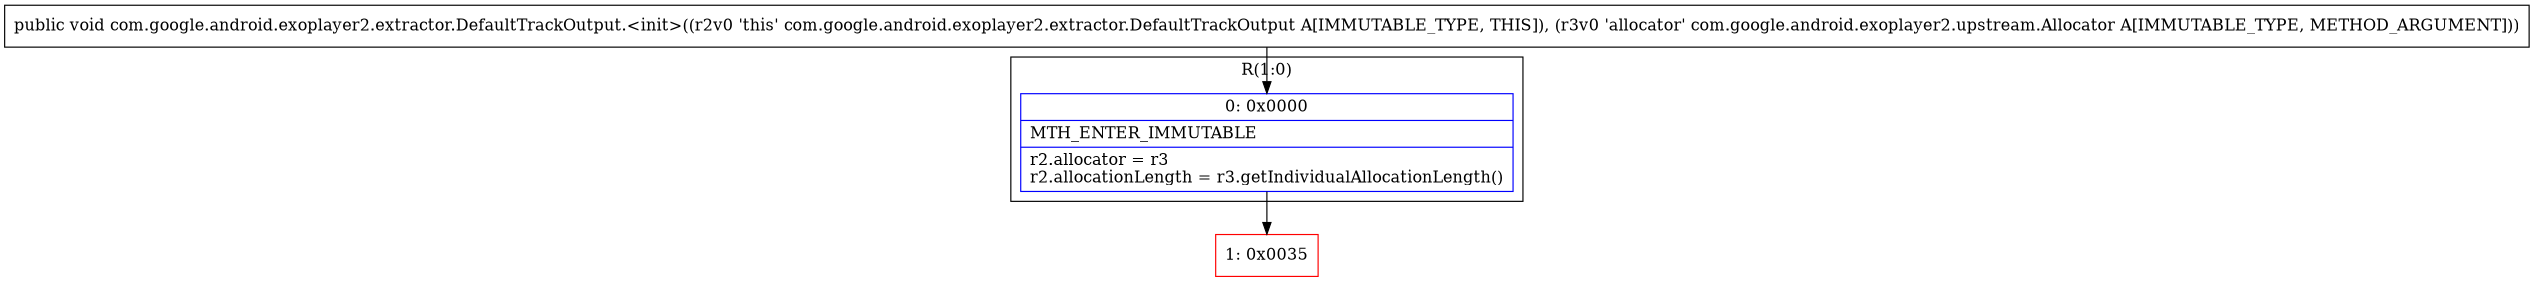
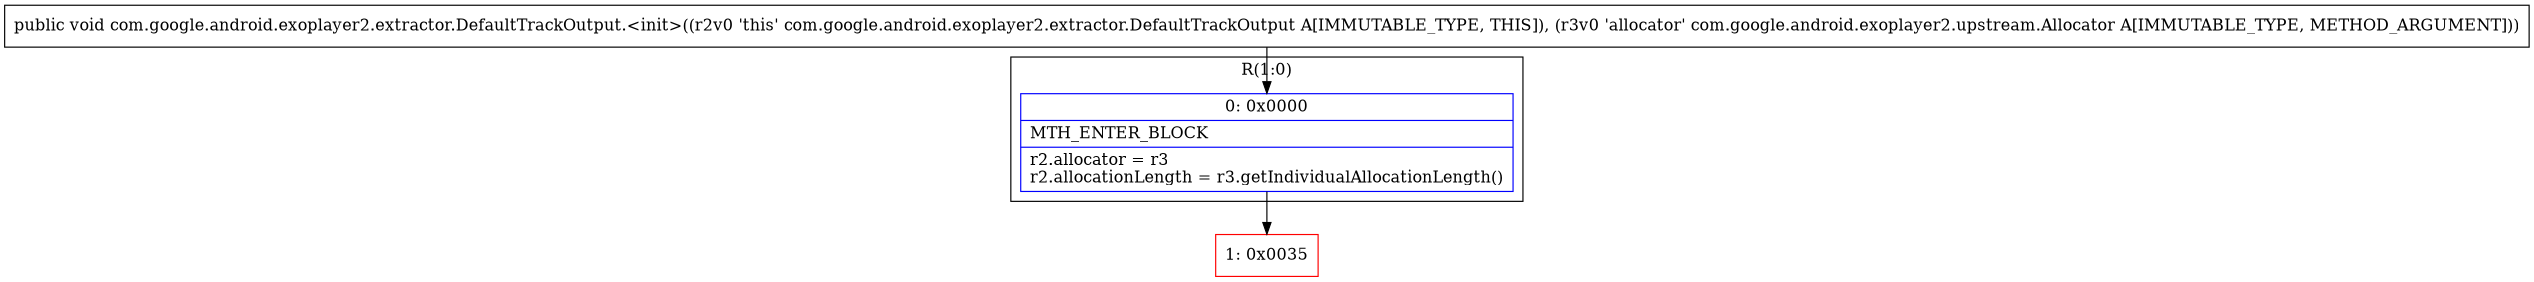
(1144, 133) -> (1120, 133)
